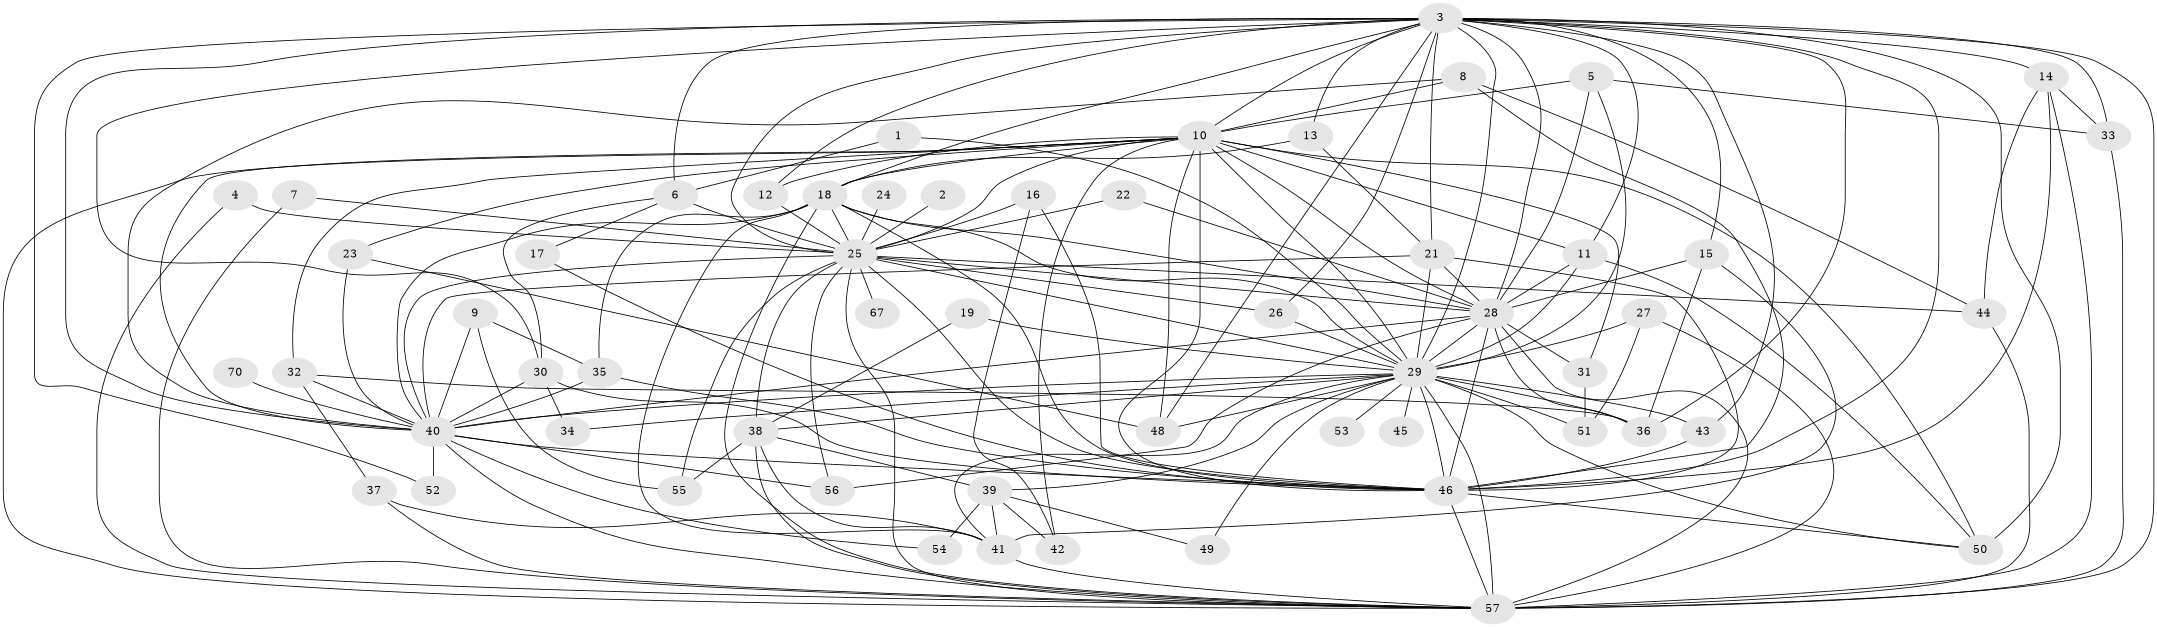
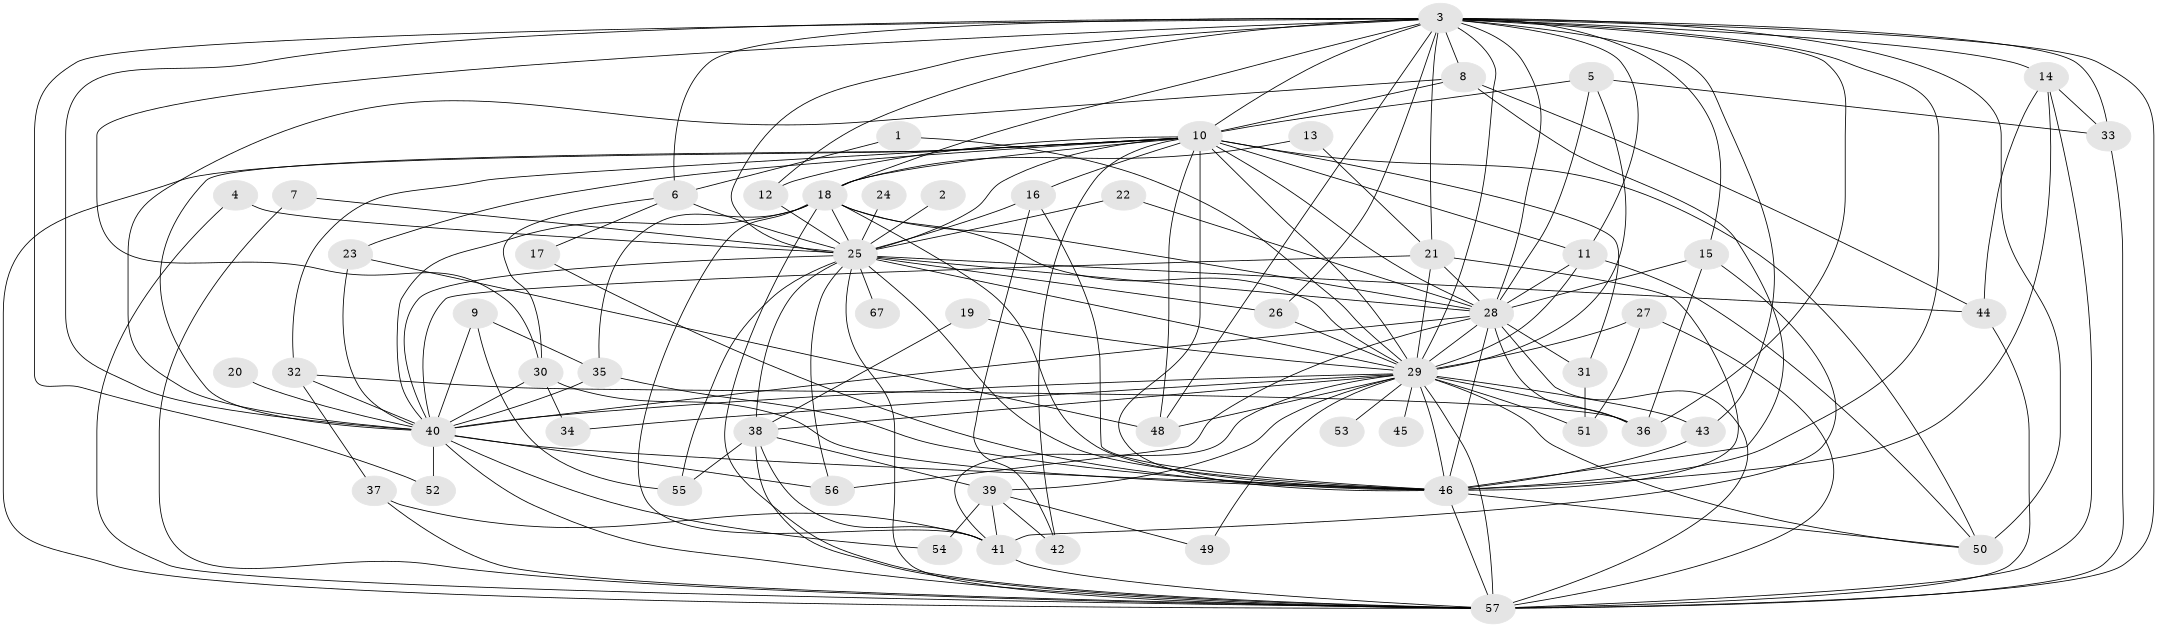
(1351, 56) -> (1452, 48)
none -> (1096, 170)
(236, 373) -> (236, 373)
